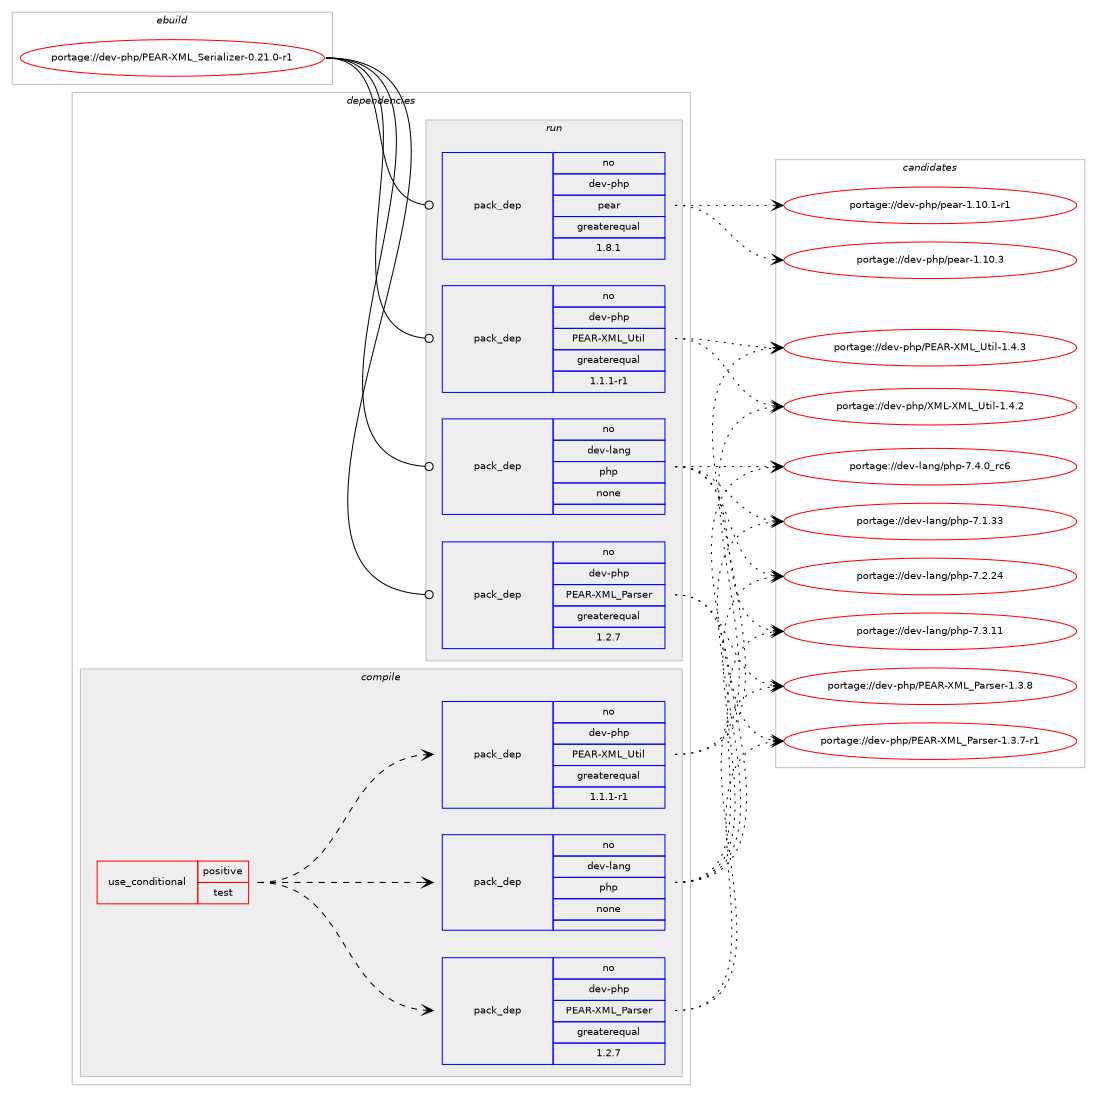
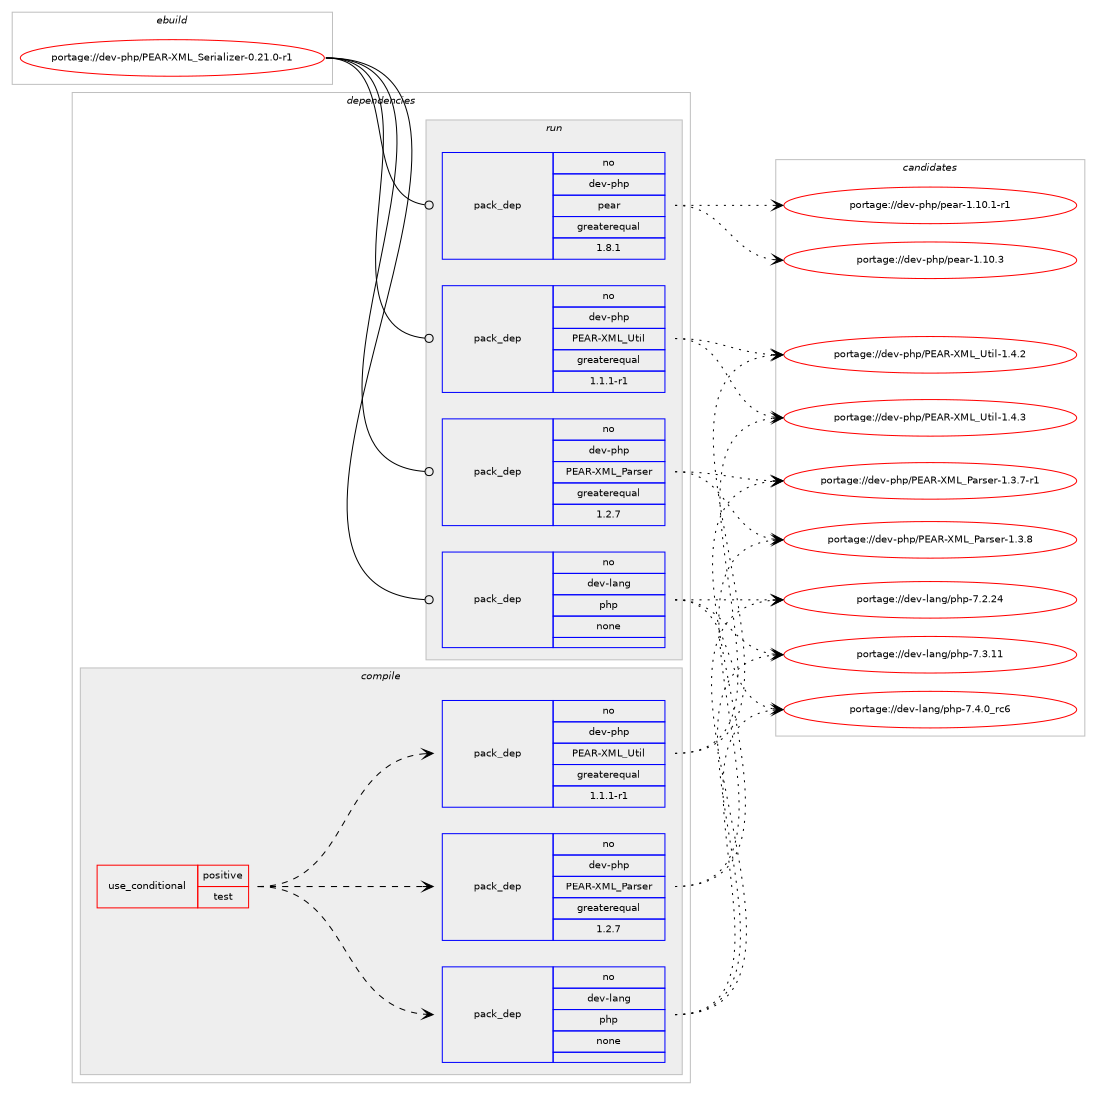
(930, 407) -> (930, 355)
(930, 522) -> none
